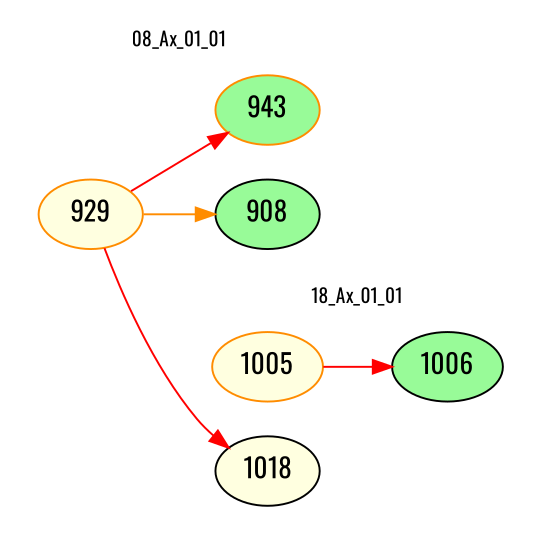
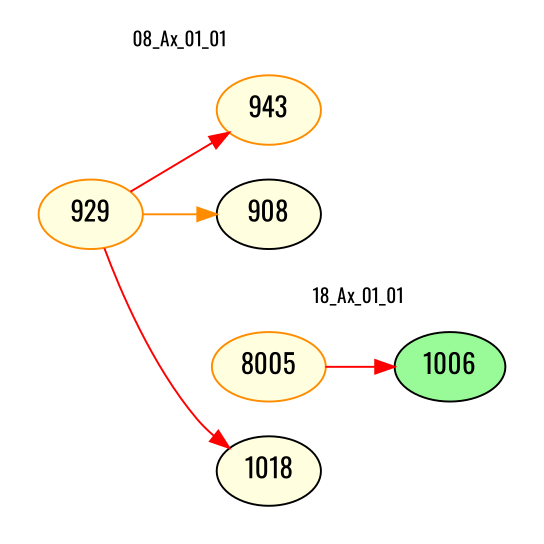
(268, 110) -> (269, 110)
(268, 214) -> (269, 214)
(268, 367) -> (269, 367)
